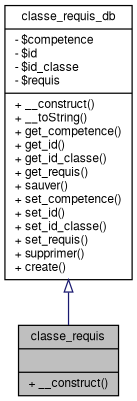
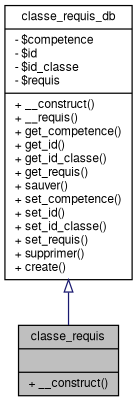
(51, 118) -> (47, 118)
